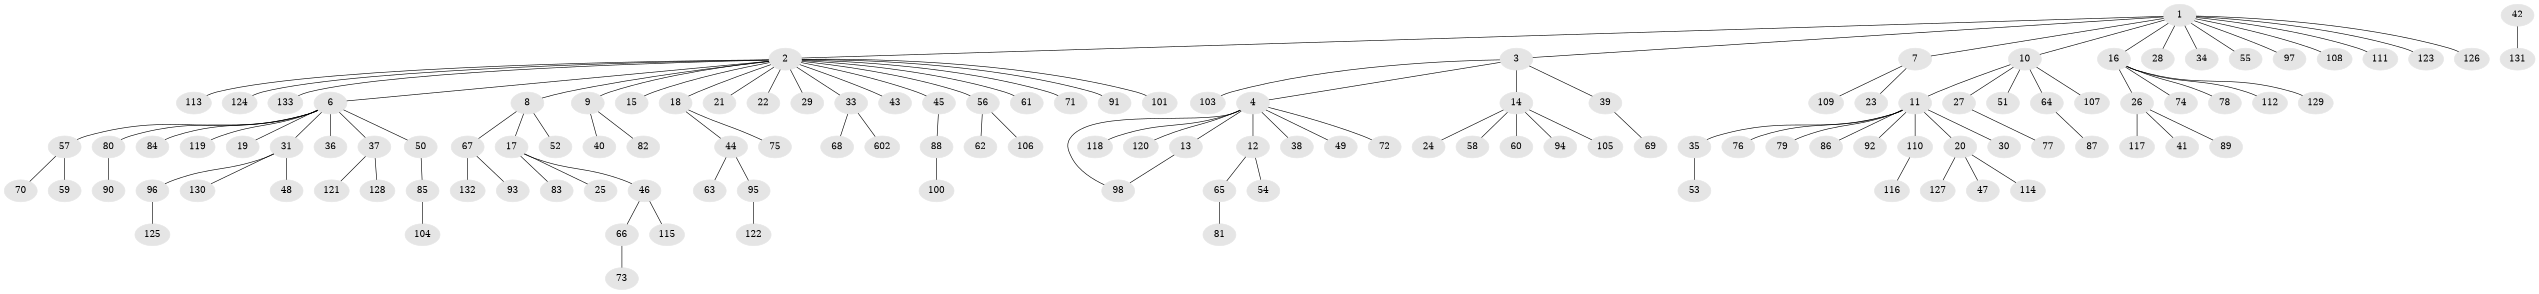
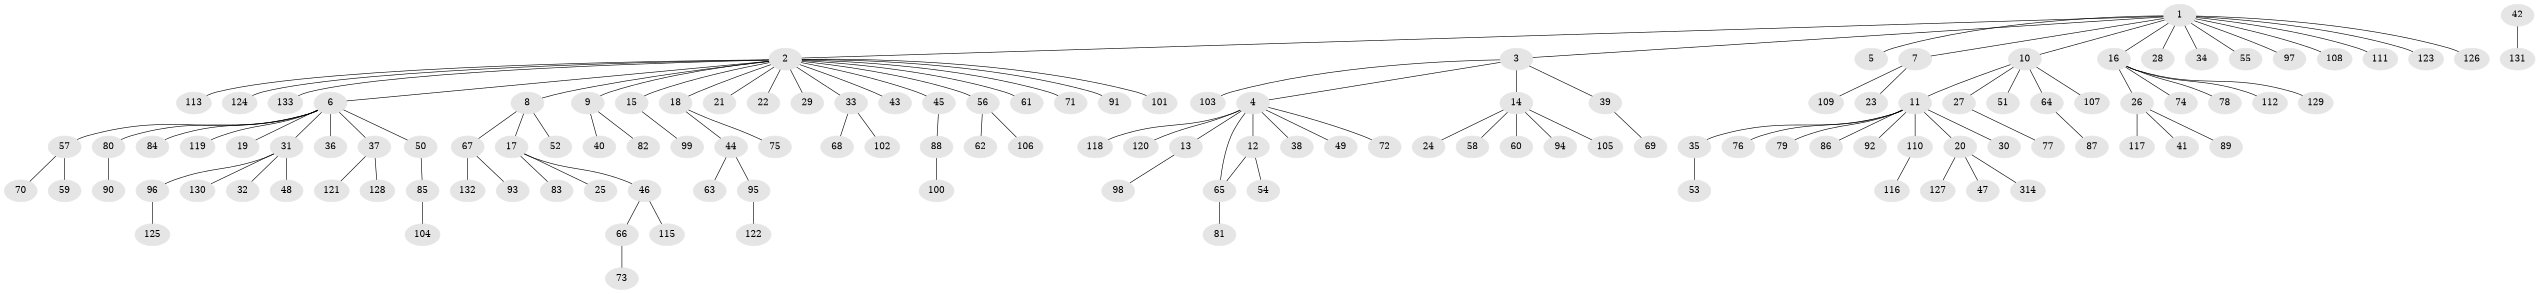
none -> (1871, 59)
(1122, 120) -> (1228, 145)
none -> (687, 147)
(882, 147) -> (882, 147)
none -> (243, 191)
(2028, 191) -> (2028, 191)
